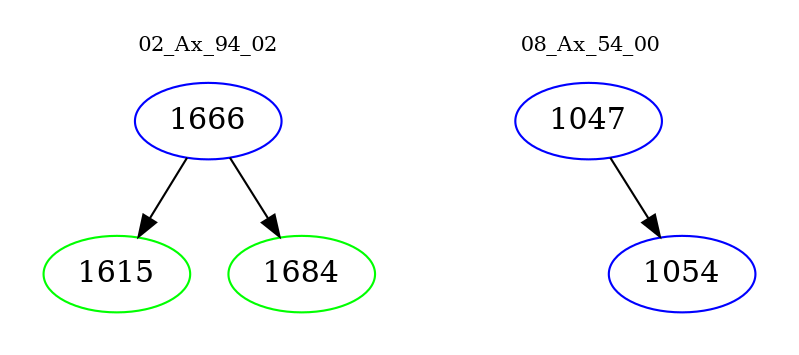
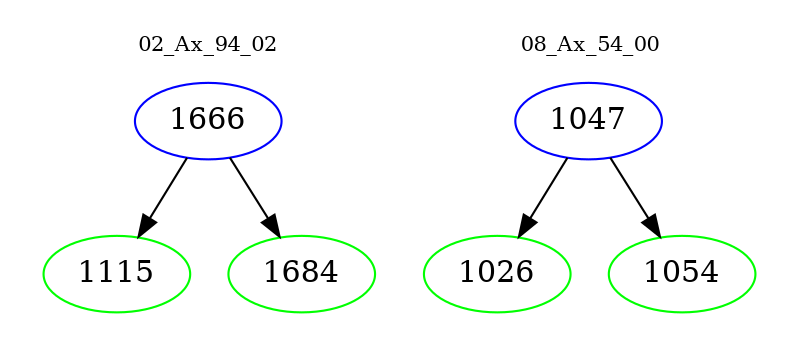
(117, 274) -> (117, 274)
none -> (497, 274)
(682, 274) -> (682, 274)
